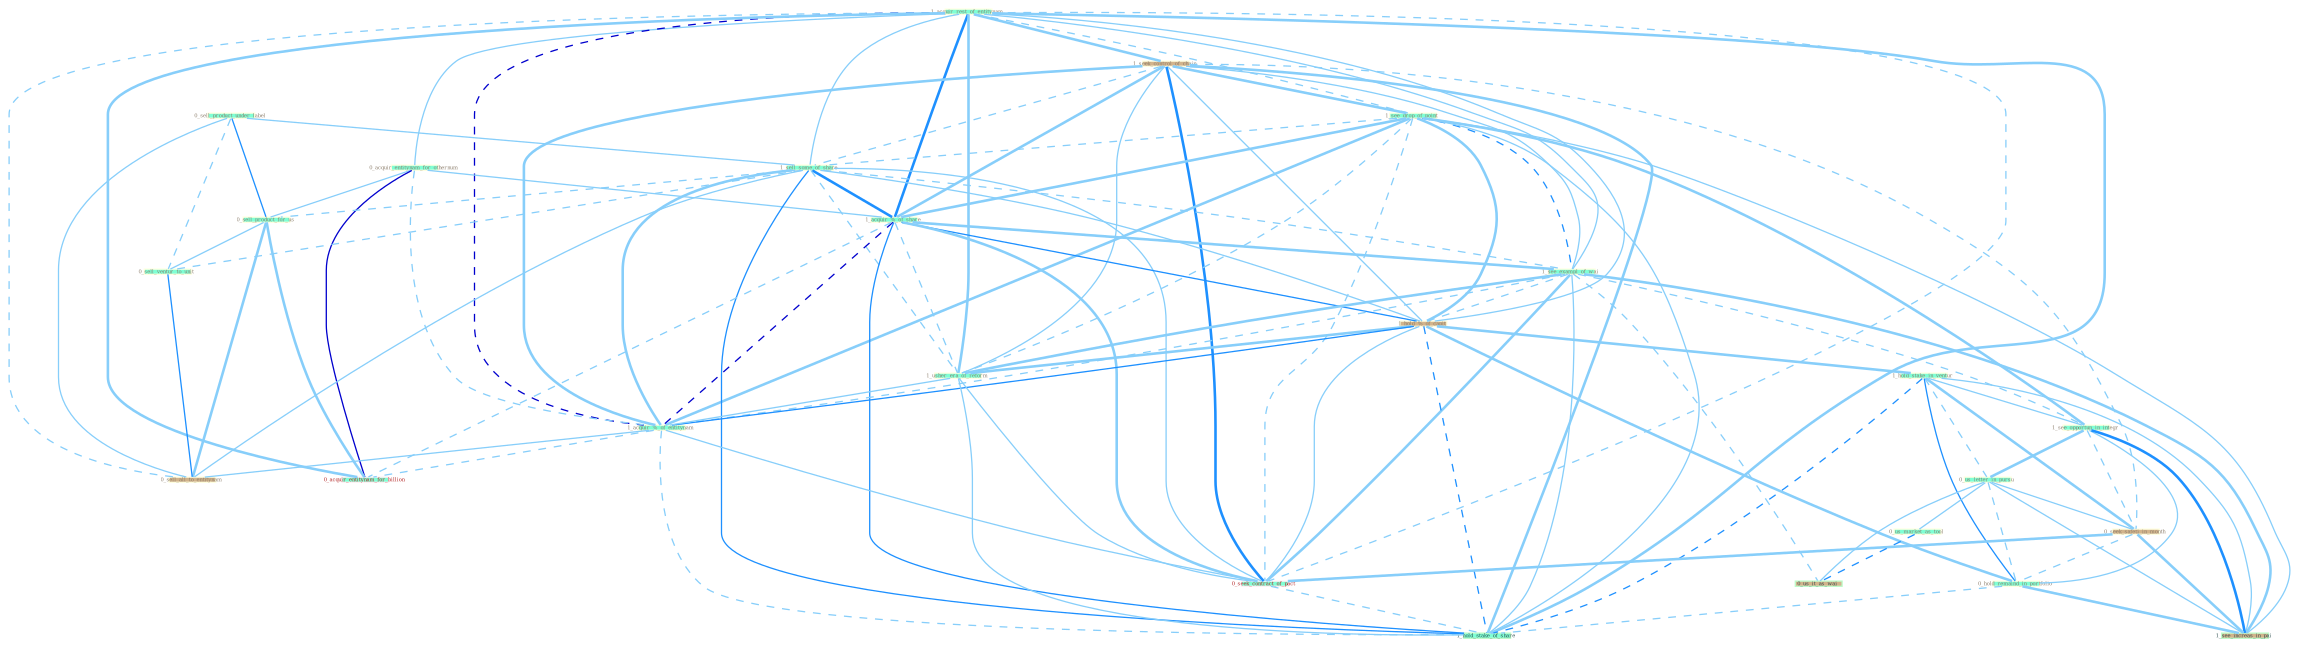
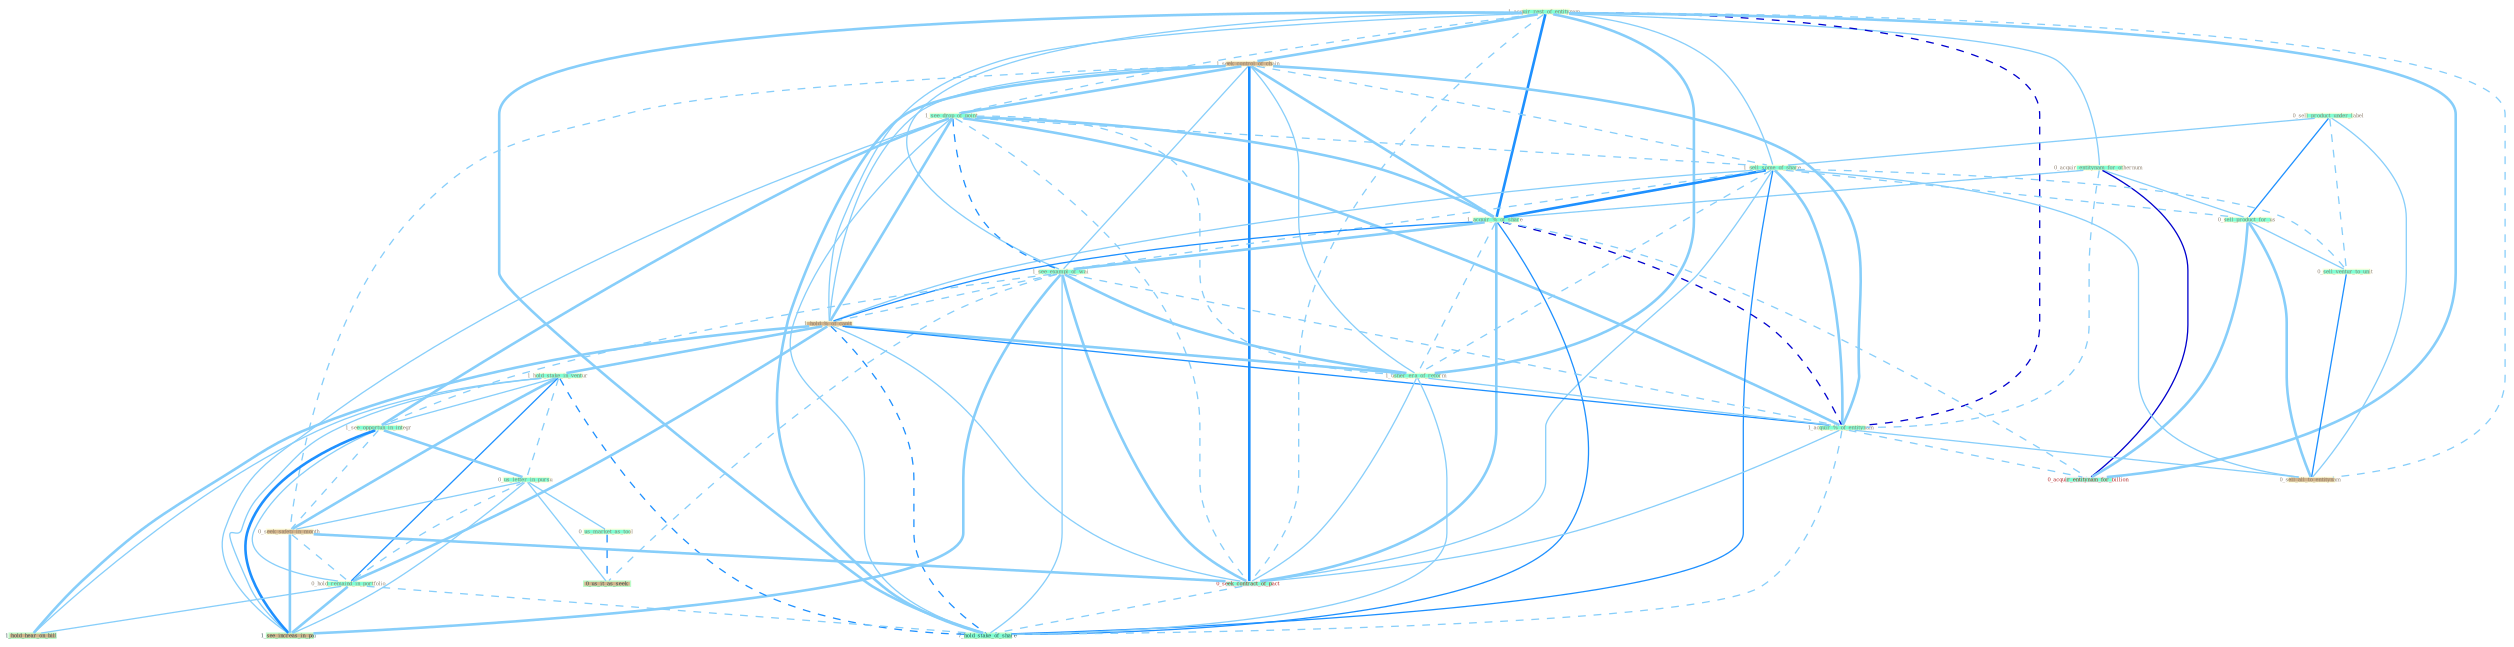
(1819, 584) -> (607, 584)
none -> (32, 636)
(1487, 636) -> (988, 636)
